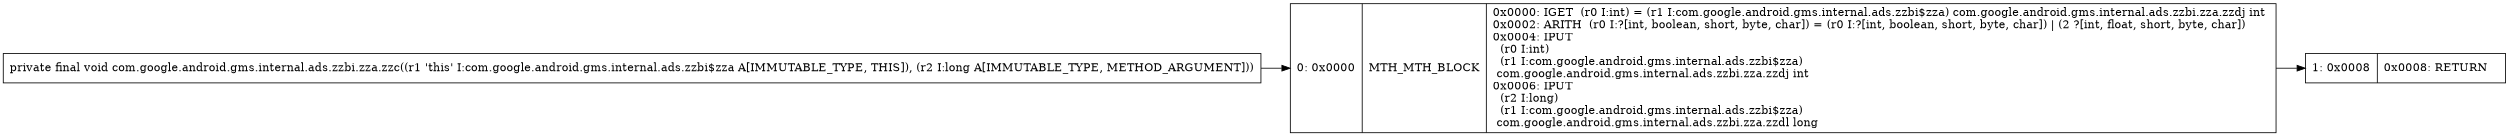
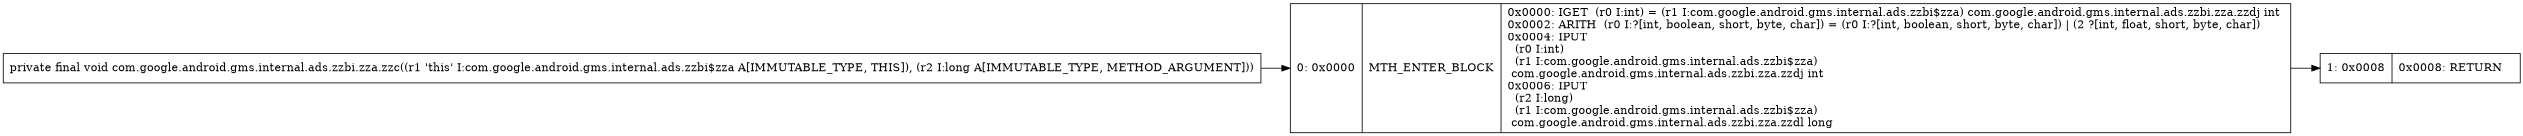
(1424, 68) -> (1432, 68)
